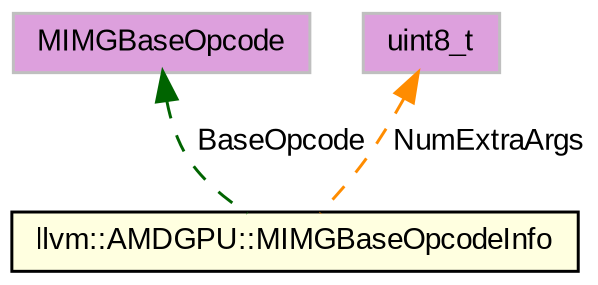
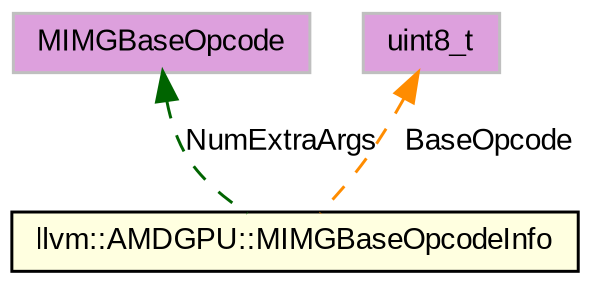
(277, 142) -> (277, 142)
(485, 142) -> (485, 142)
